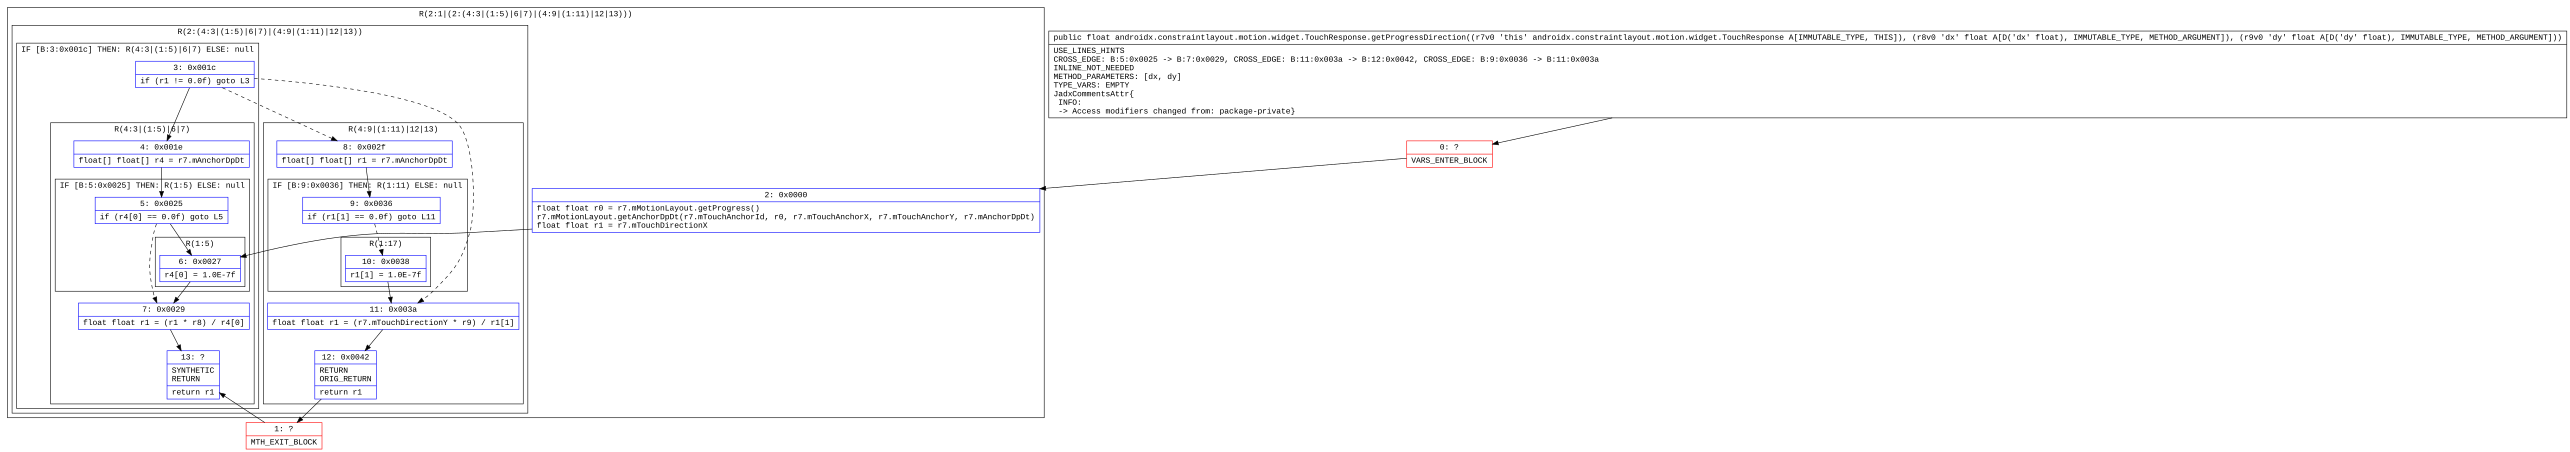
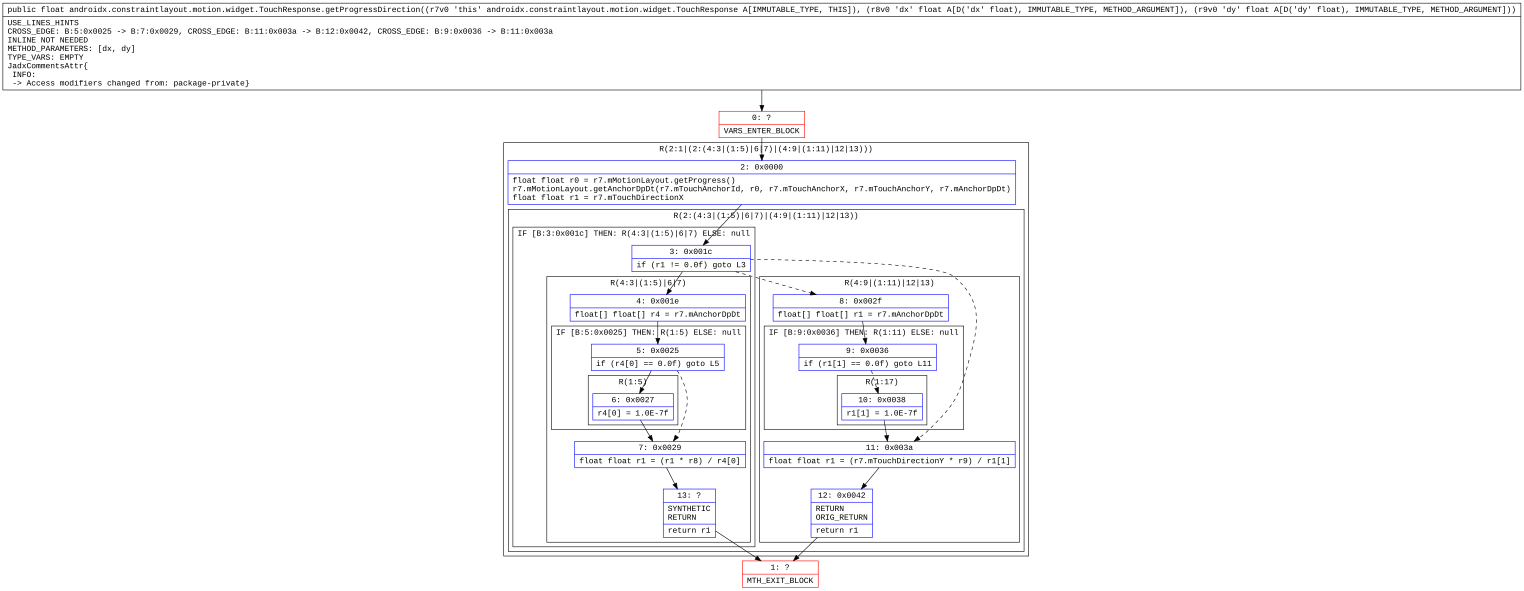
(388, 233) -> (724, 223)
(245, 409) -> (727, 538)
